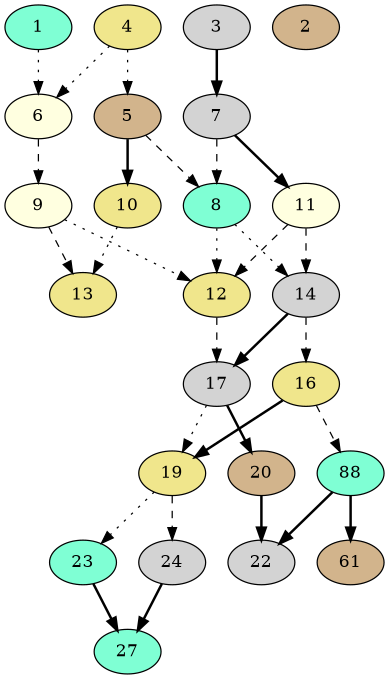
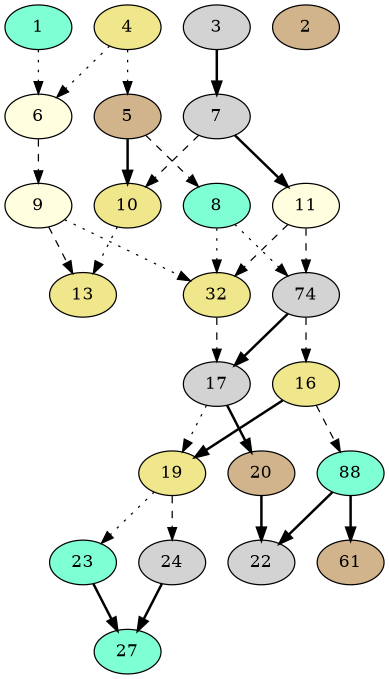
(217, 155) -> (178, 156)
(217, 295) -> (217, 295)
(306, 295) -> (306, 295)
